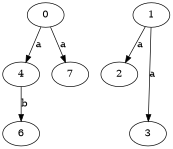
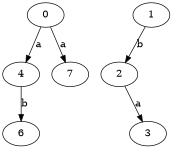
(140, 45) -> (140, 45)
(150, 71) -> (132, 101)
